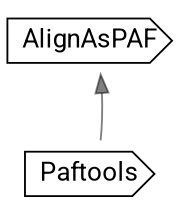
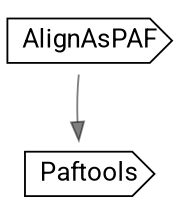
(102, 117) -> (77, 98)
